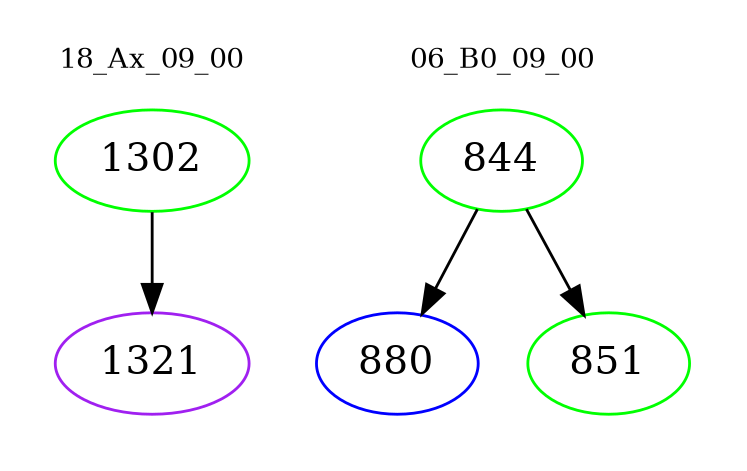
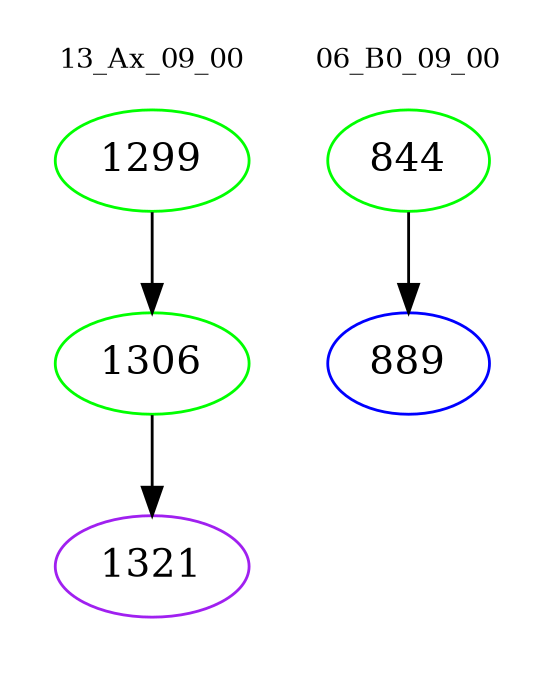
(152, 61) -> (152, 61)
(152, 161) -> (152, 364)
none -> (152, 161)
(397, 364) -> (409, 364)
(609, 364) -> none
